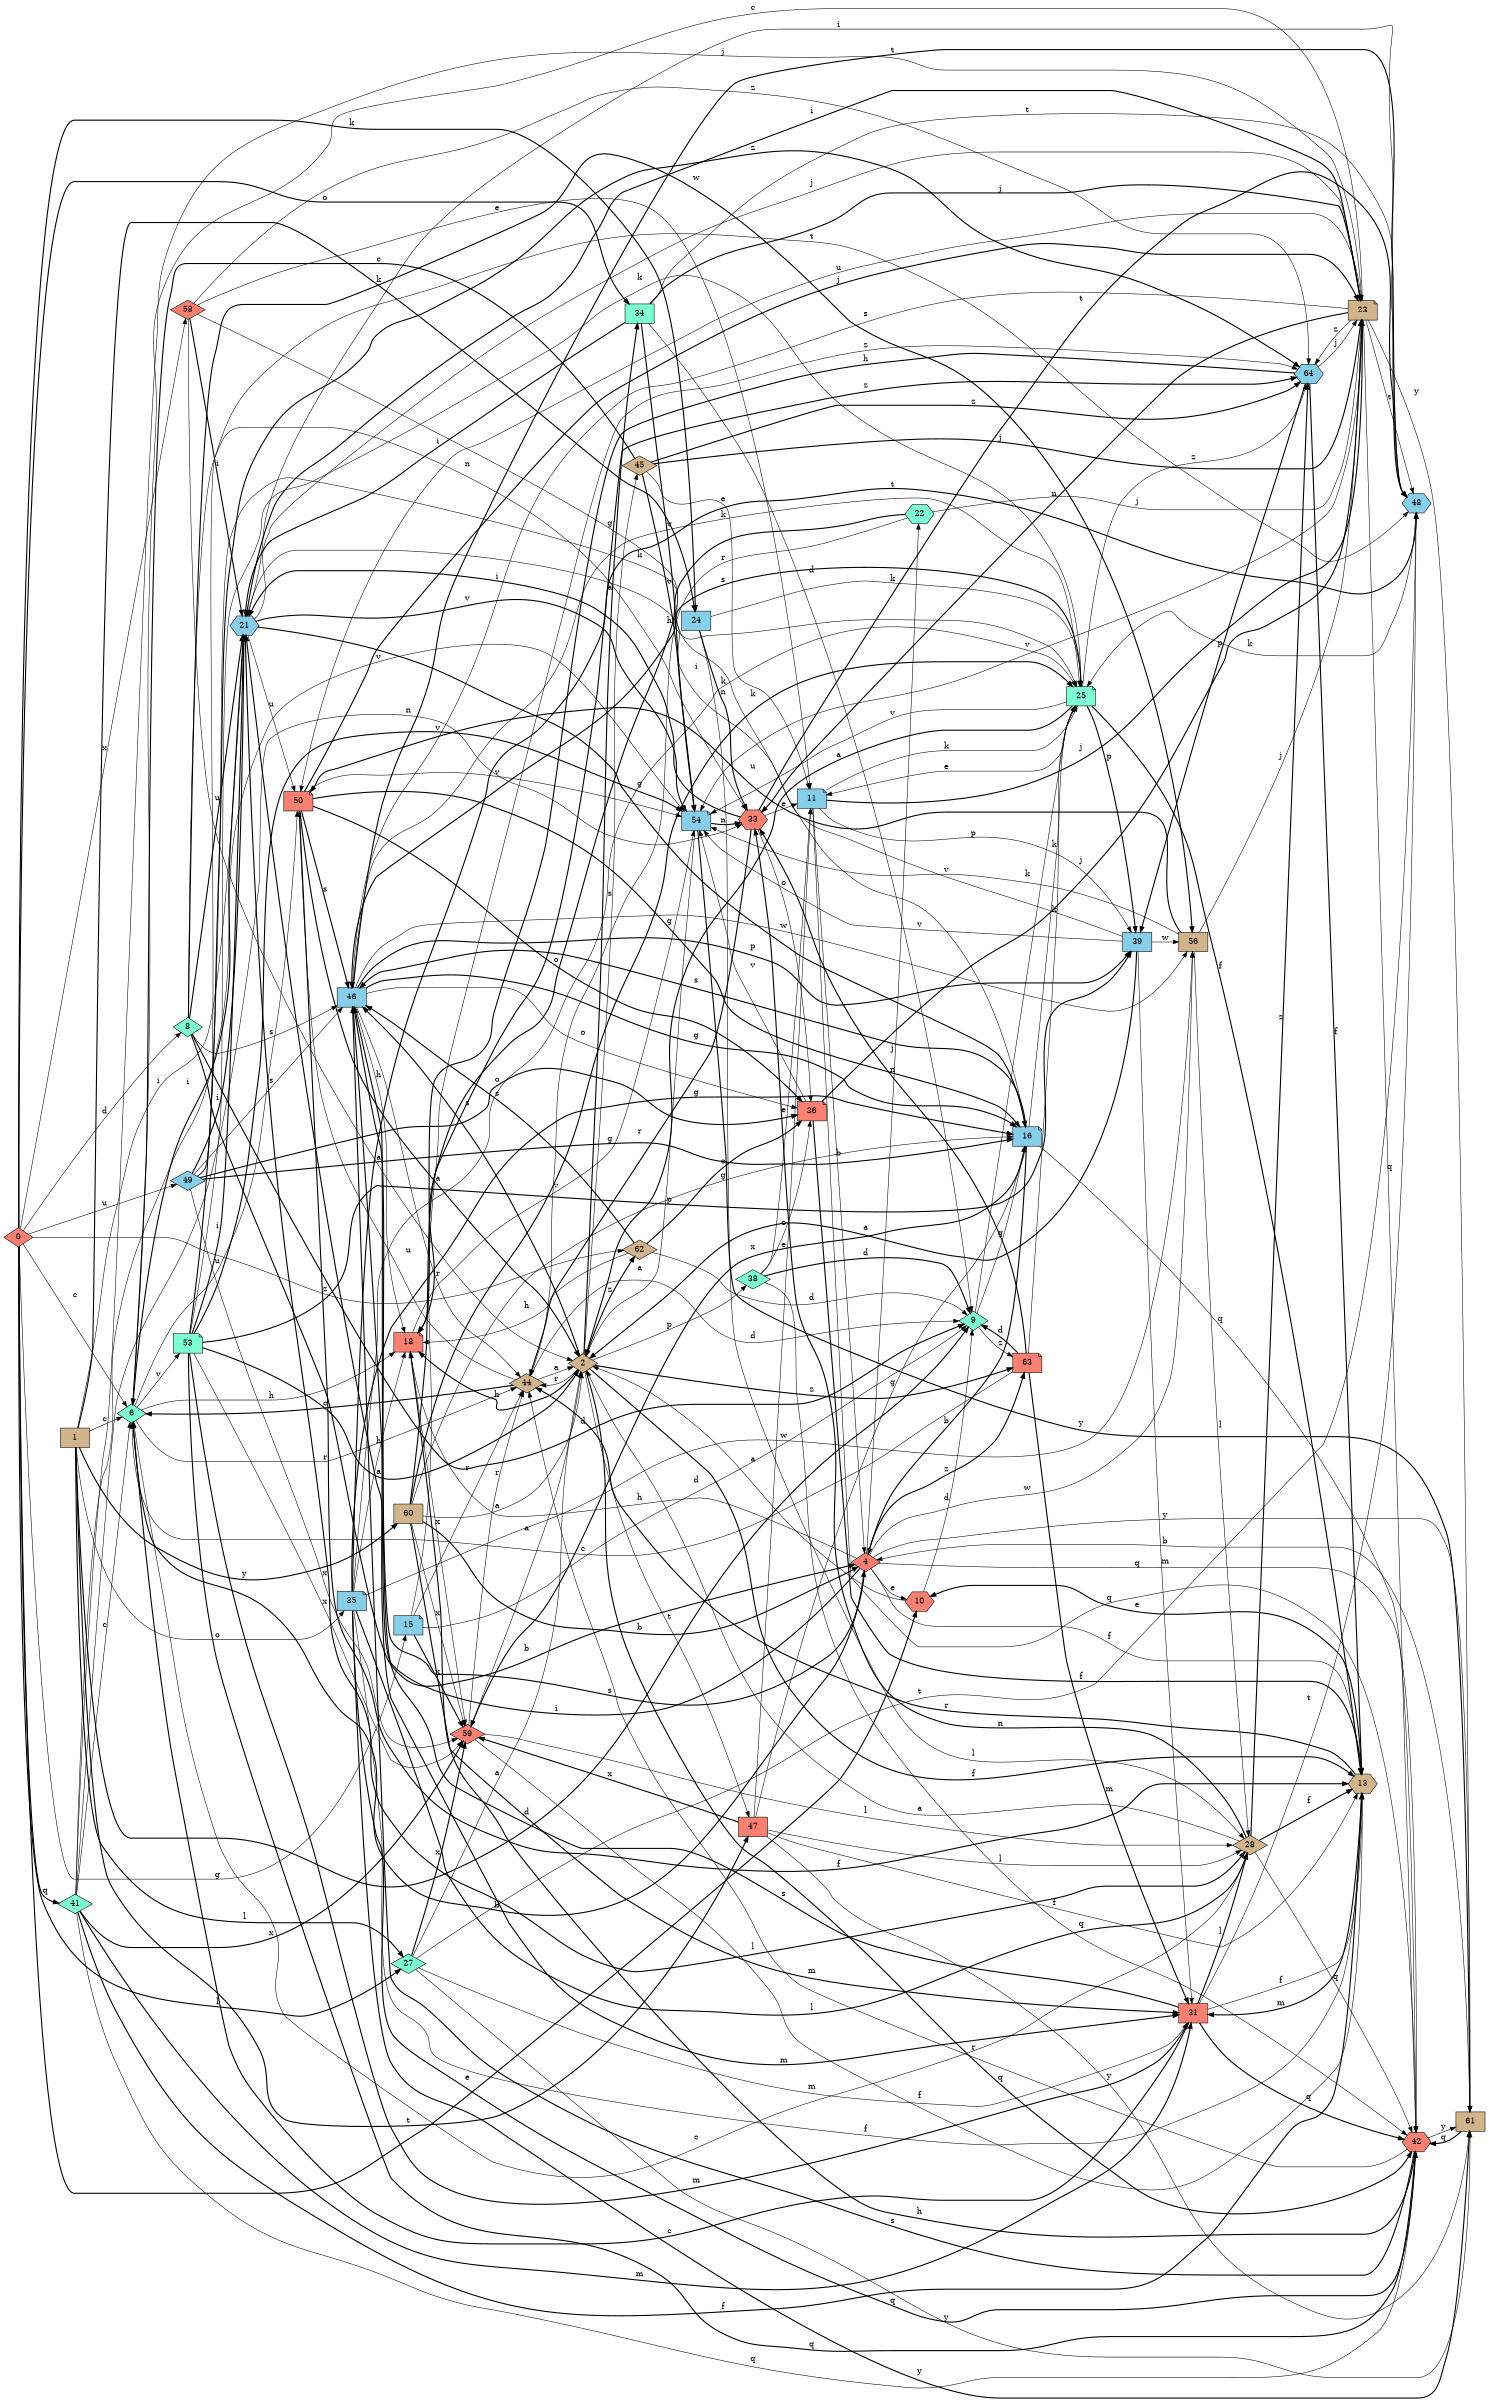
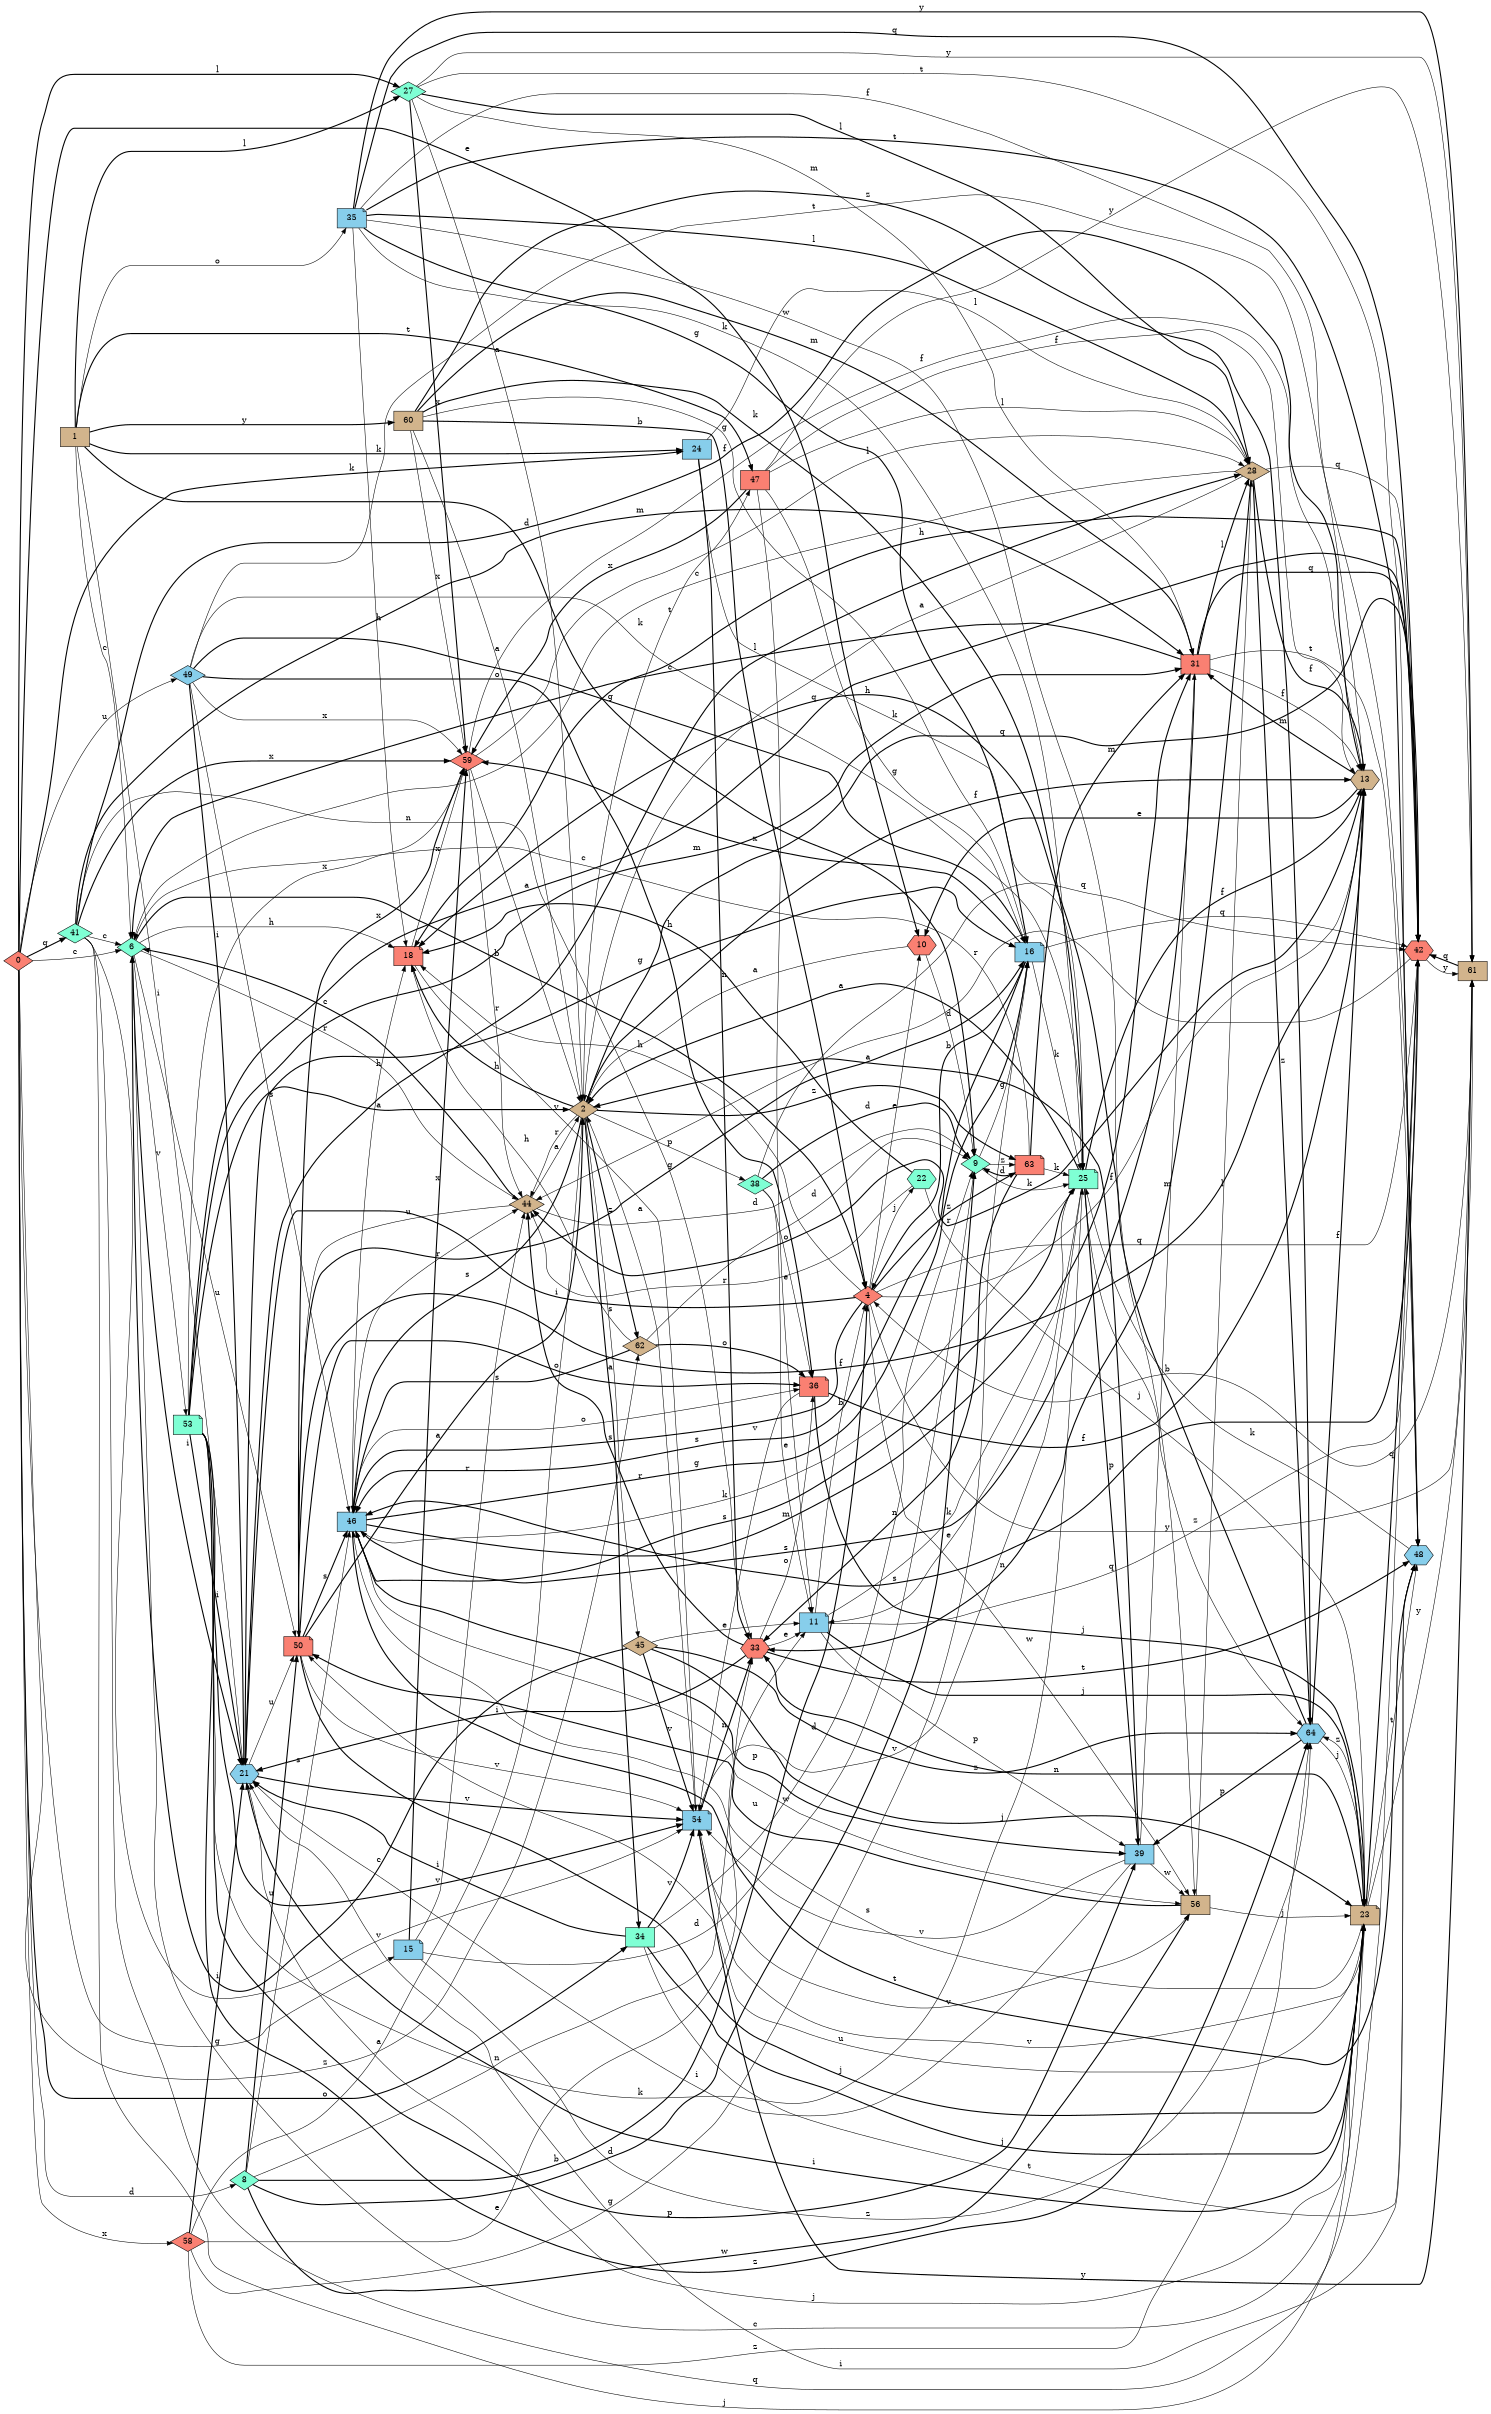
none -> (897, 155)
(217, 820) -> (271, 1917)
none -> (303, 1202)
(1390, 1224) -> (1396, 1436)
